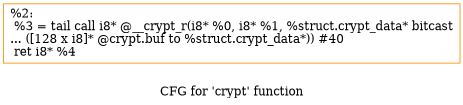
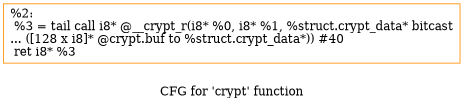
(43, 52) -> (43, 52)
